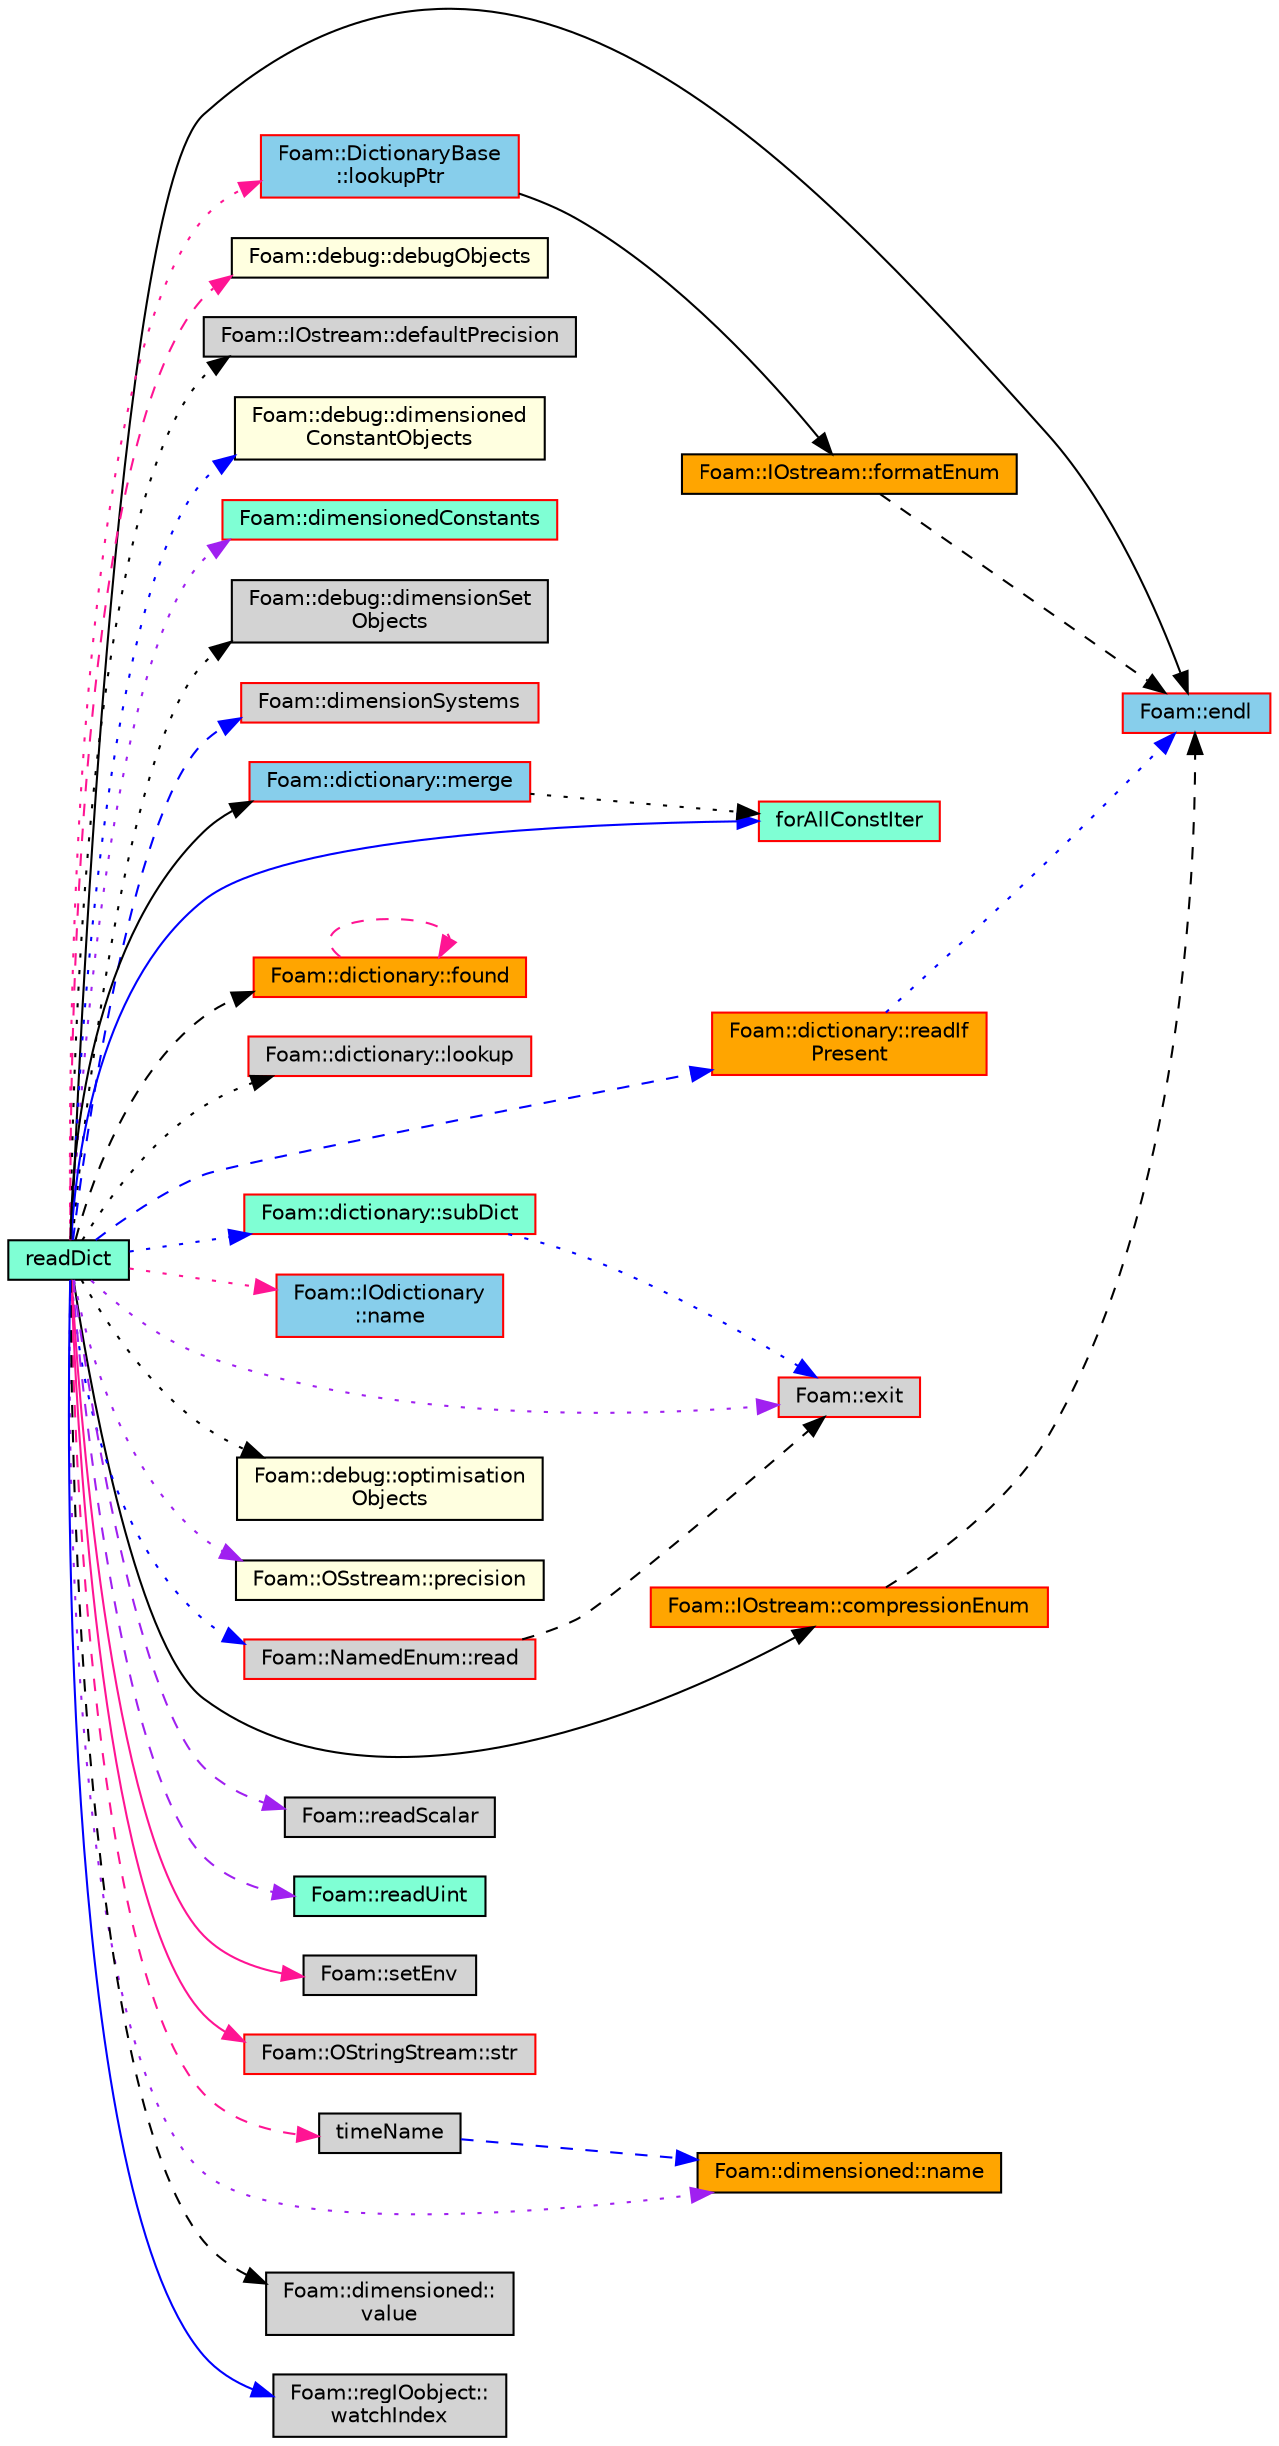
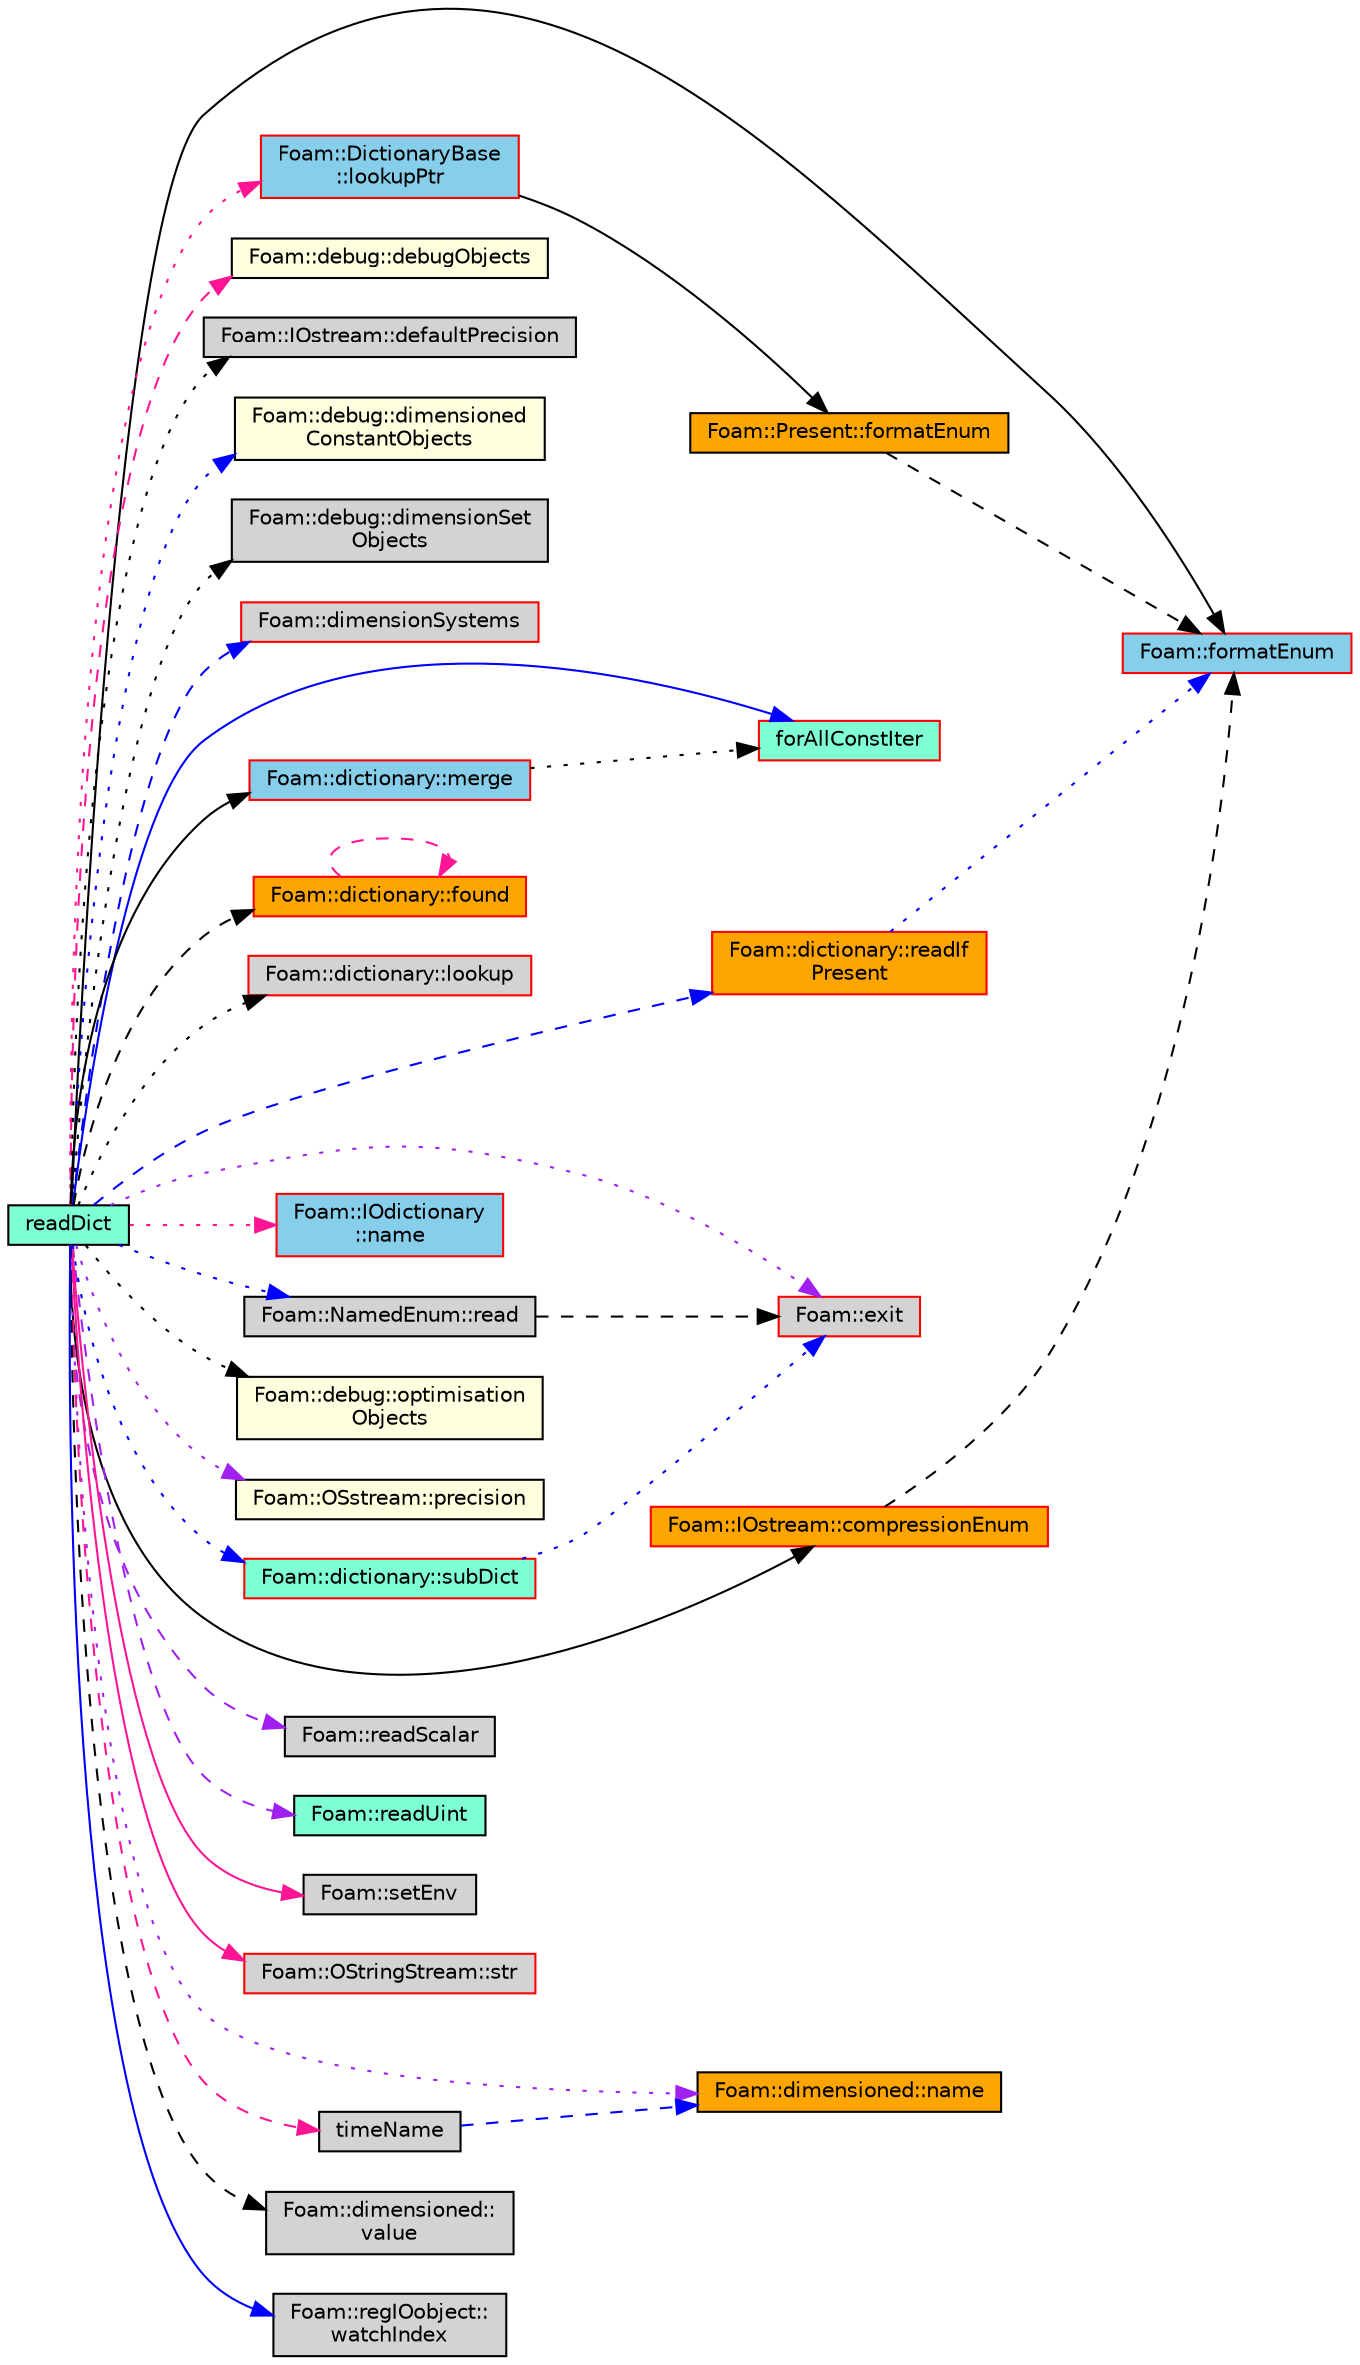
(849, 474) -> (849, 433)
(390, 520) -> none
(1197, 713) -> (1237, 653)
(390, 1659) -> (390, 1317)
